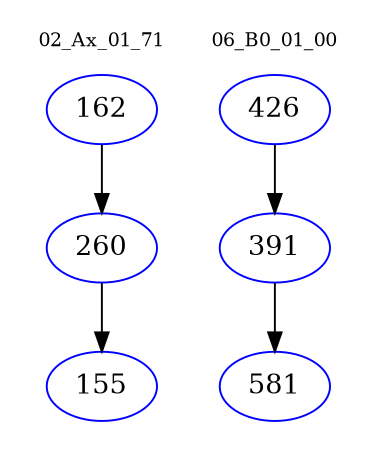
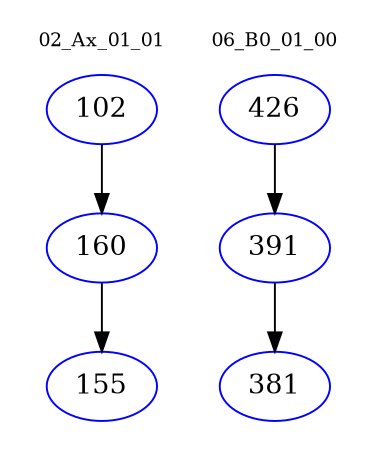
(102, 41) -> (102, 41)
(102, 110) -> (102, 110)
(102, 248) -> (102, 248)
(275, 386) -> (275, 386)
